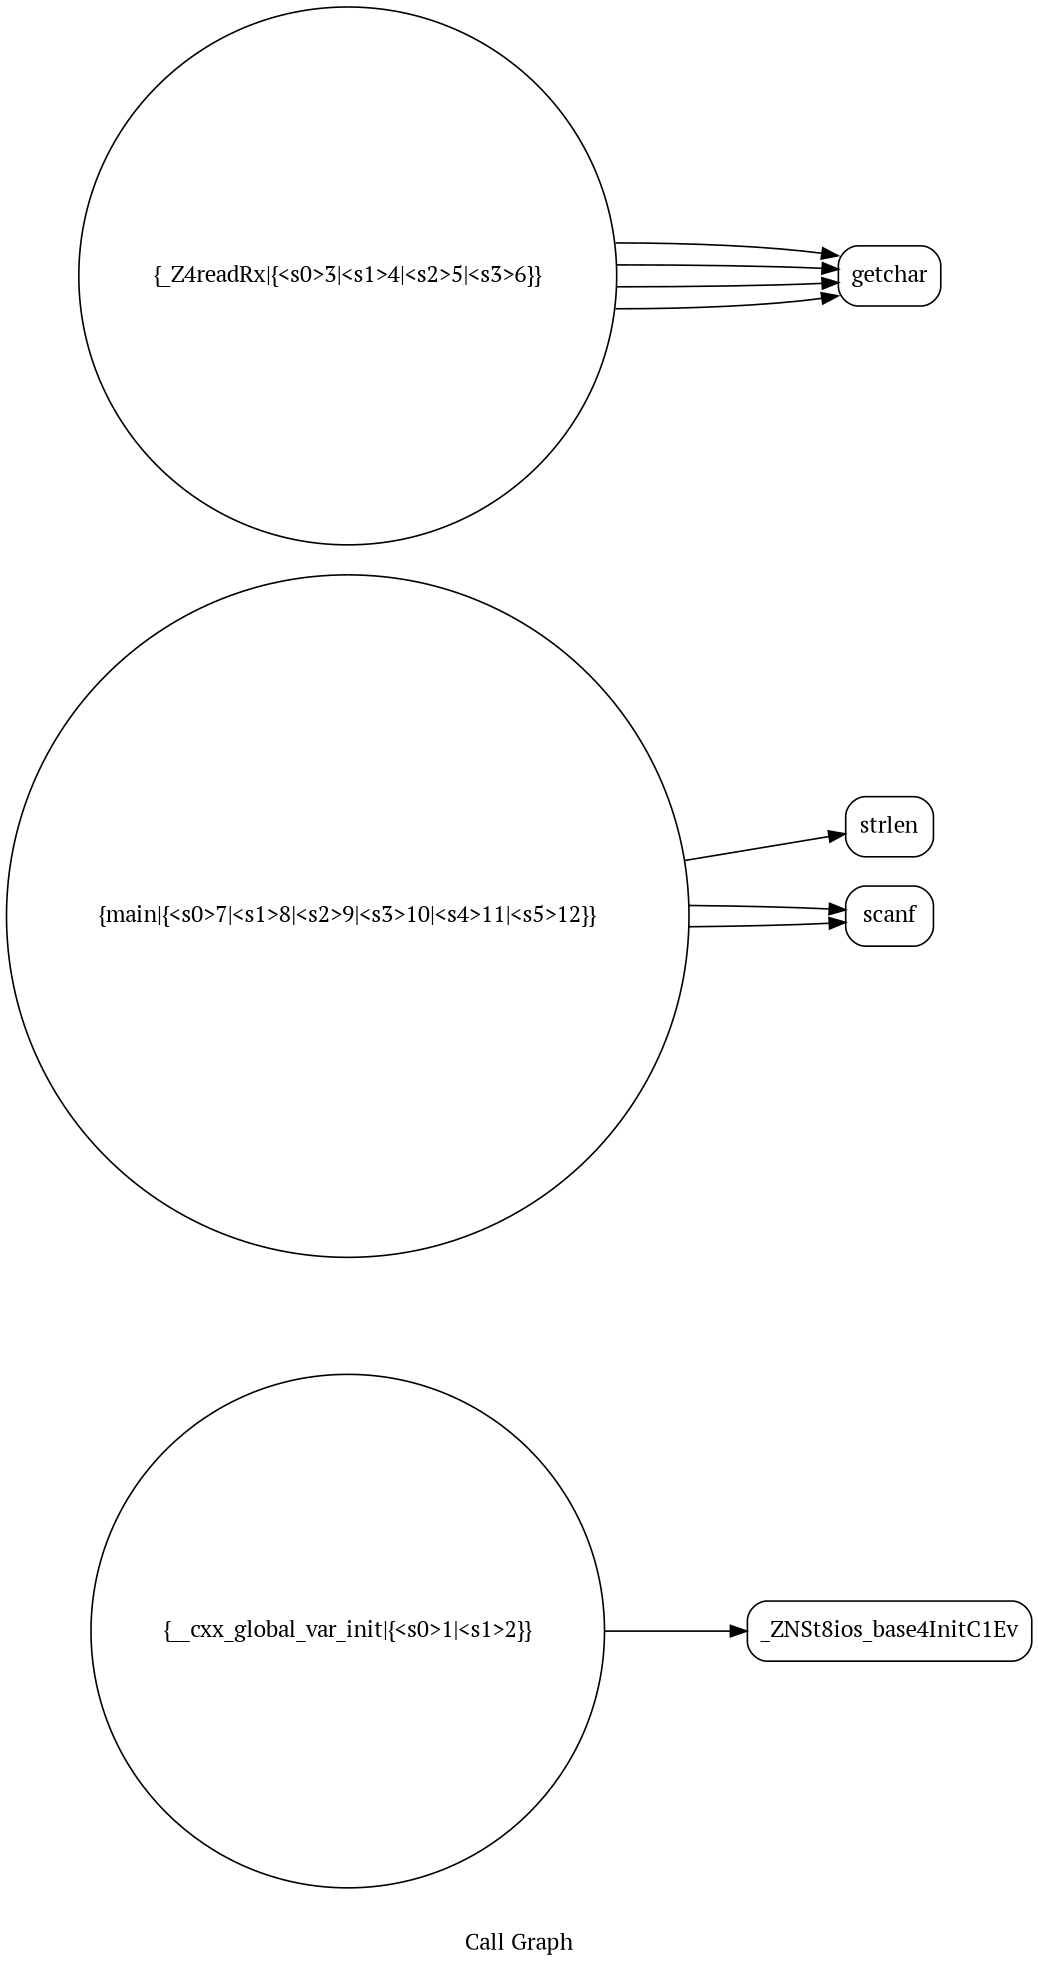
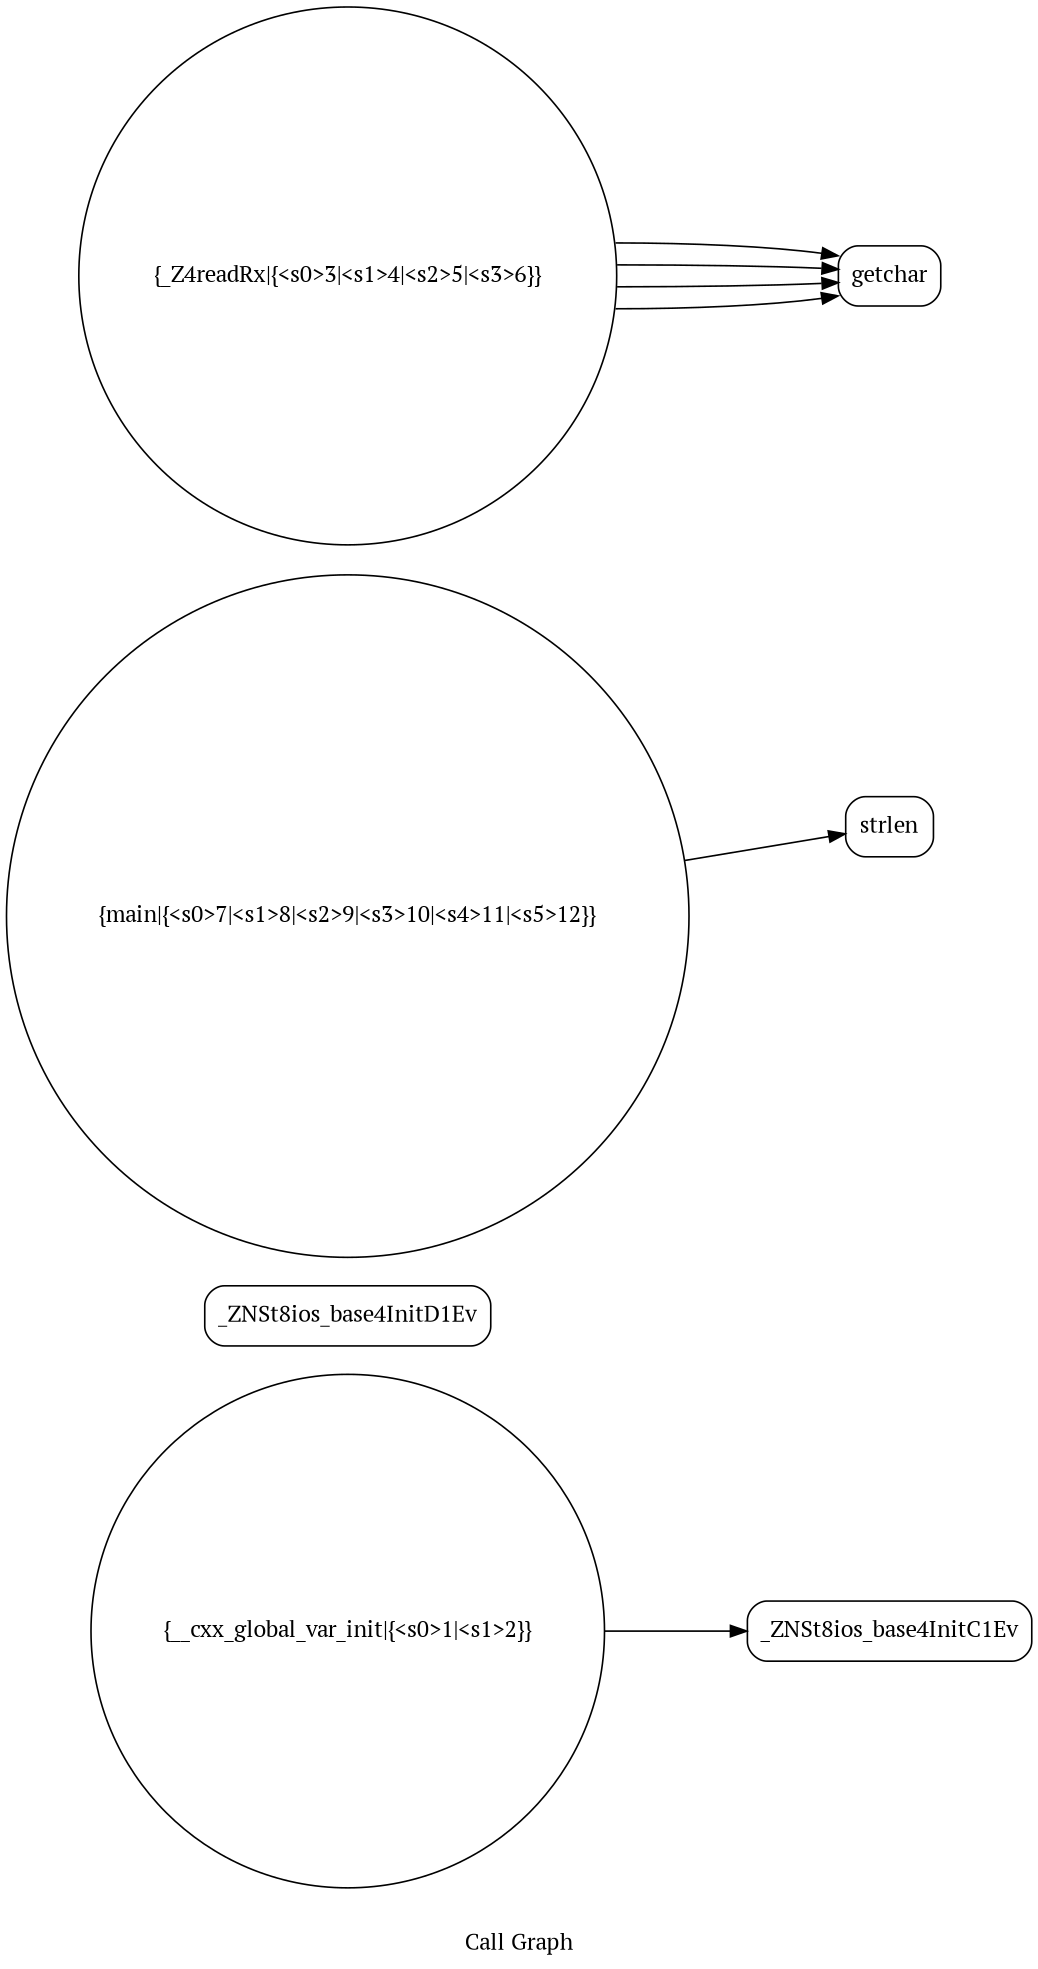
(890, 916) -> none
none -> (348, 1316)
